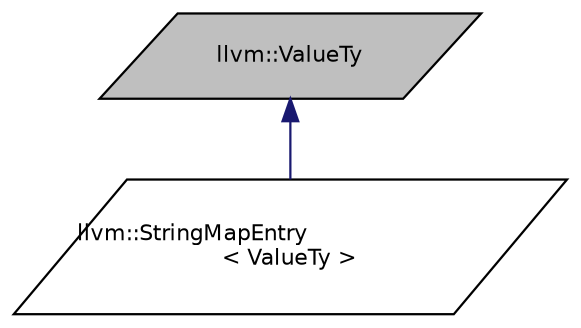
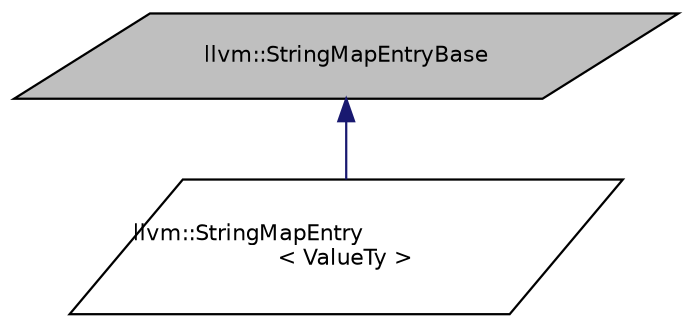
(290, 56) -> (346, 56)
